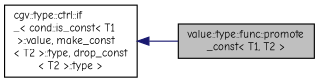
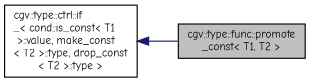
(246, 41) -> (242, 41)
